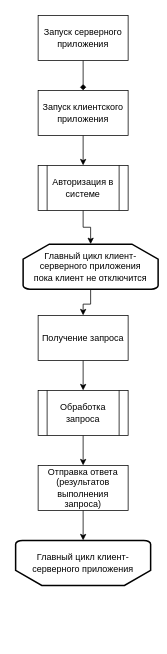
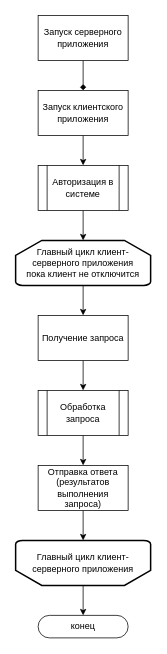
(90, 267) -> (83, 263)
none -> (83, 609)
none -> (83, 627)
